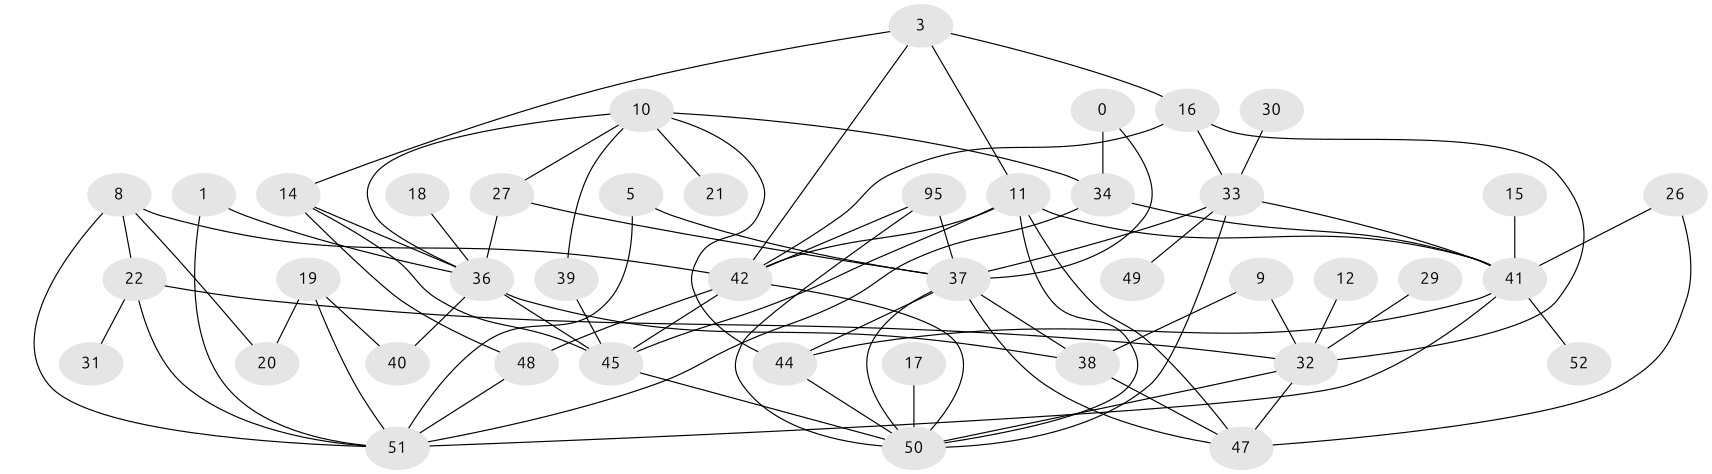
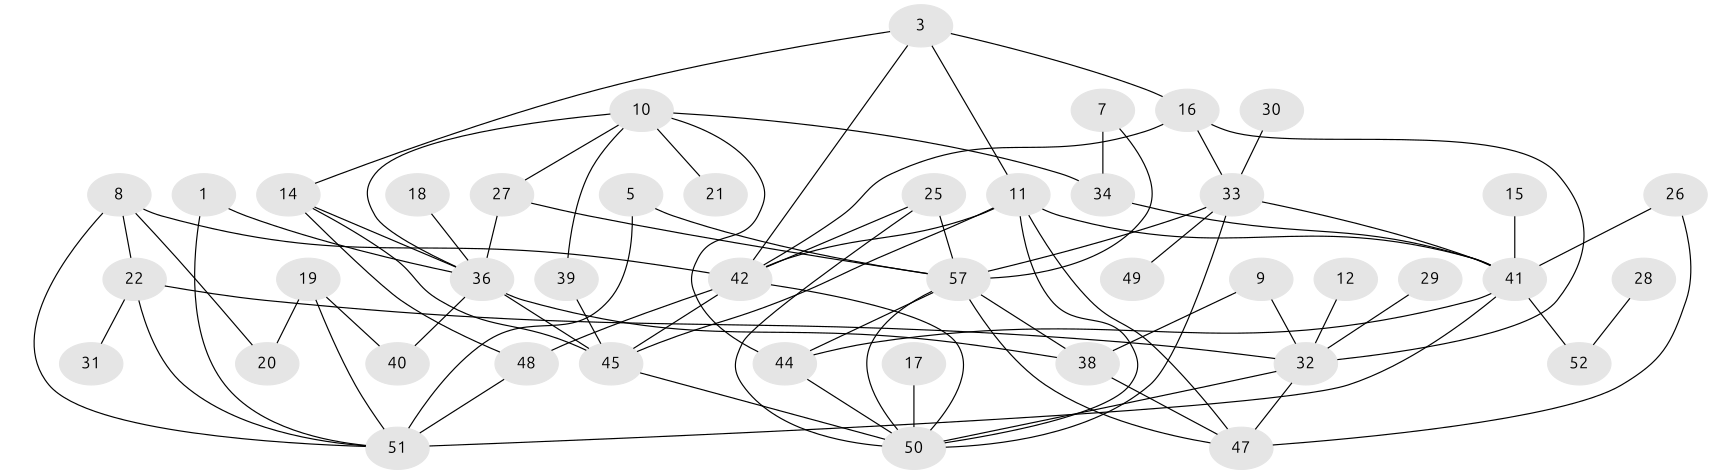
(1103, 110) -> (1103, 110)
(934, 195) -> (934, 195)
(959, 279) -> (959, 279)
none -> (1644, 279)
(726, 351) -> none
